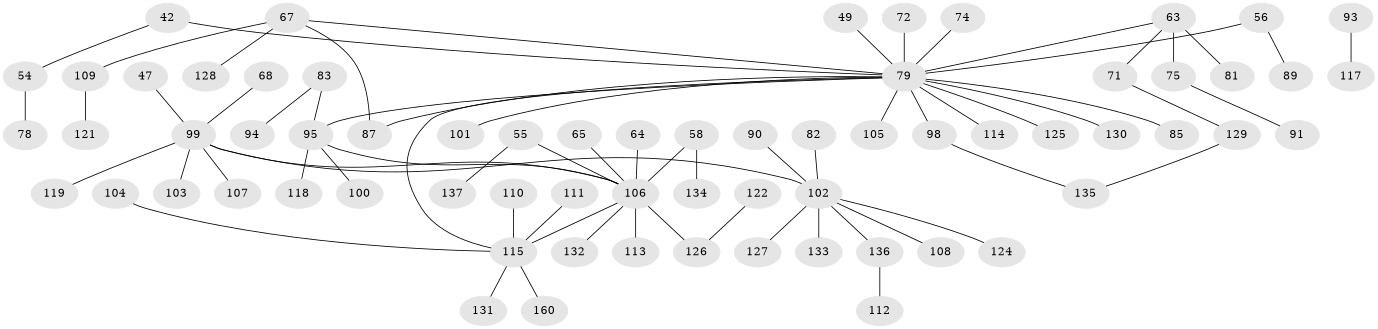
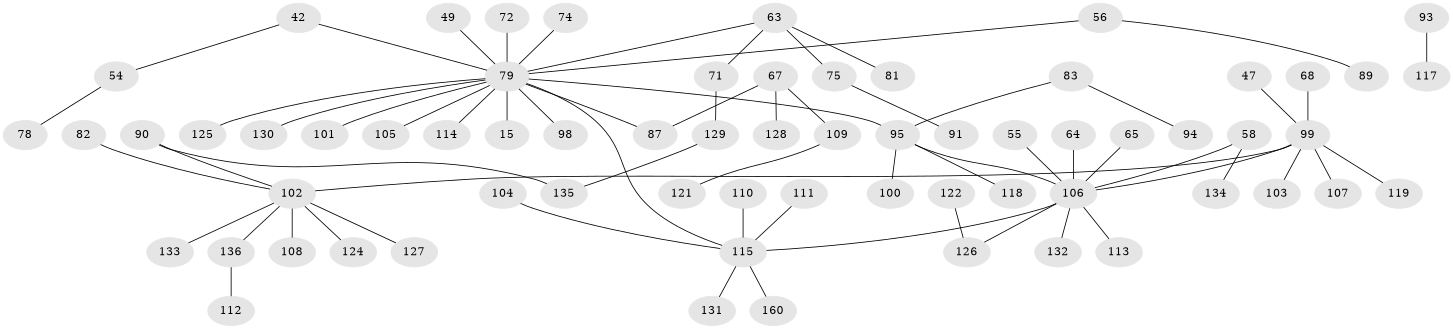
(596, 47) -> none
(1177, 135) -> (507, 135)
(1008, 167) -> (353, 165)
(453, 194) -> none
